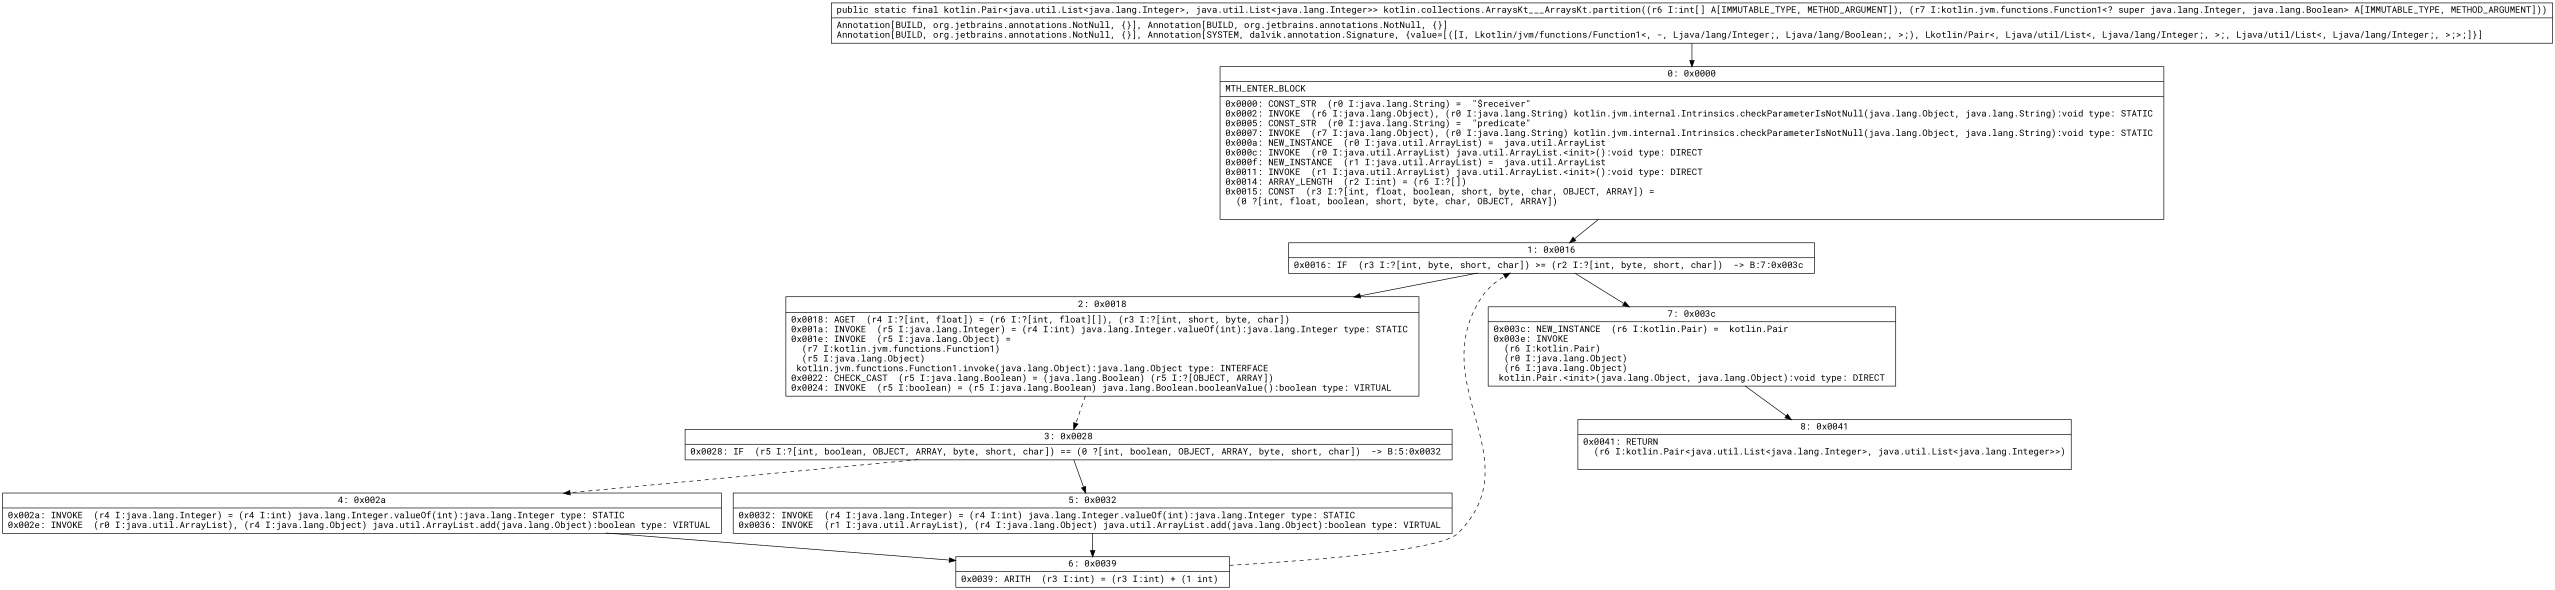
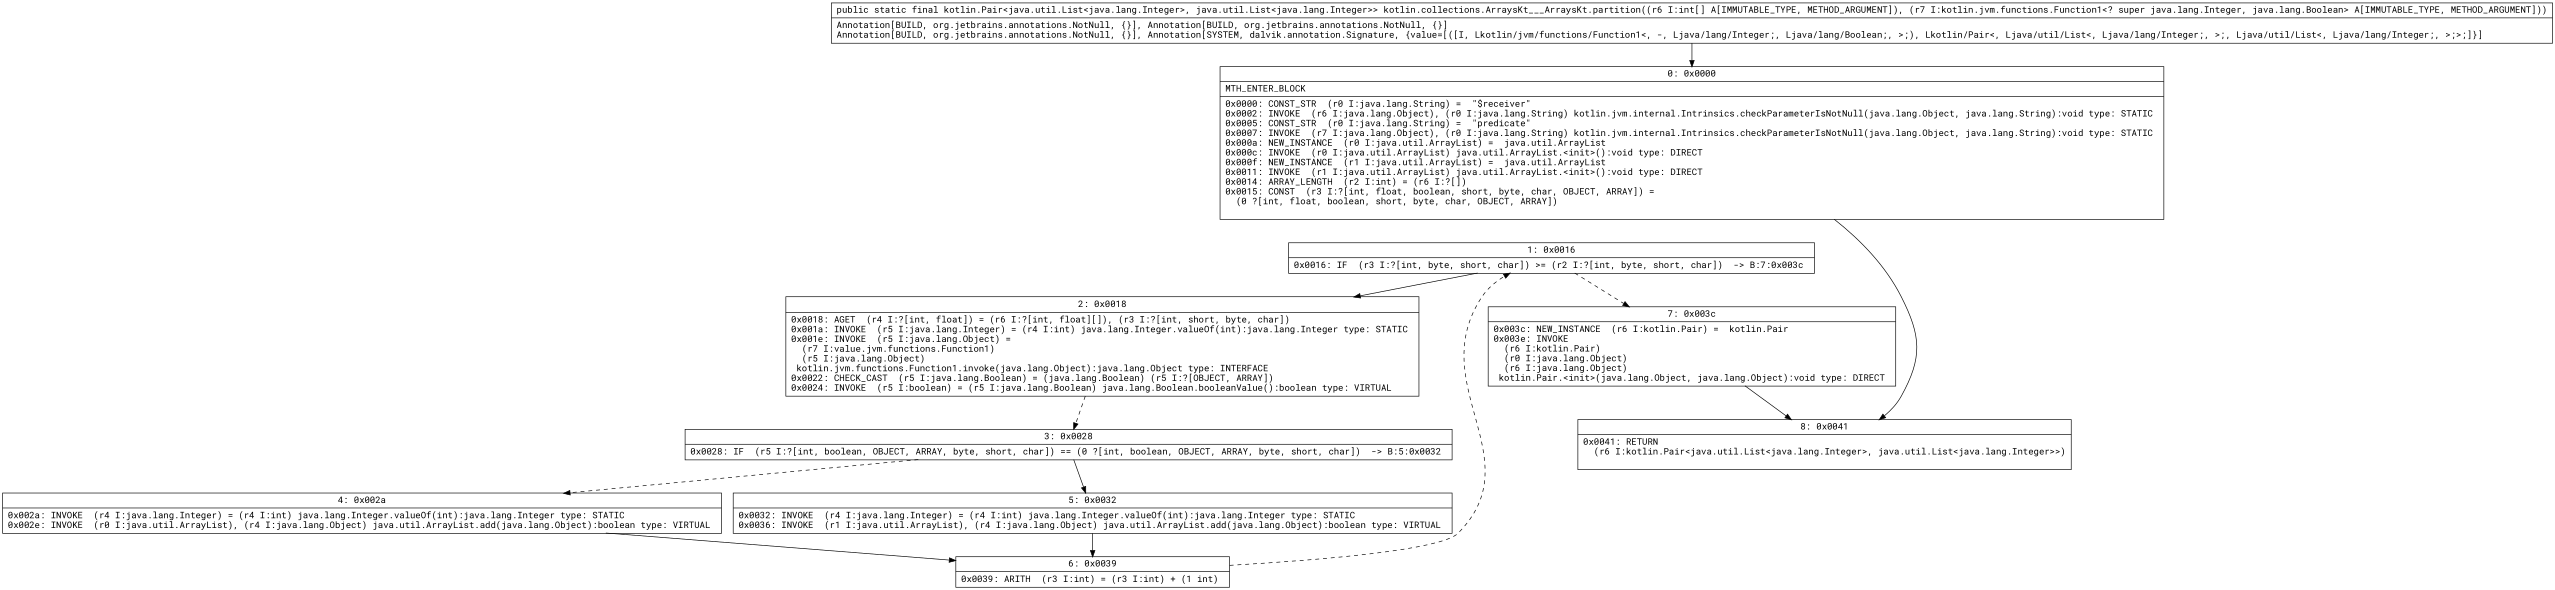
(1587, 229) -> (1907, 309)
(1599, 288) -> (1599, 288)
(896, 349) -> (893, 349)
